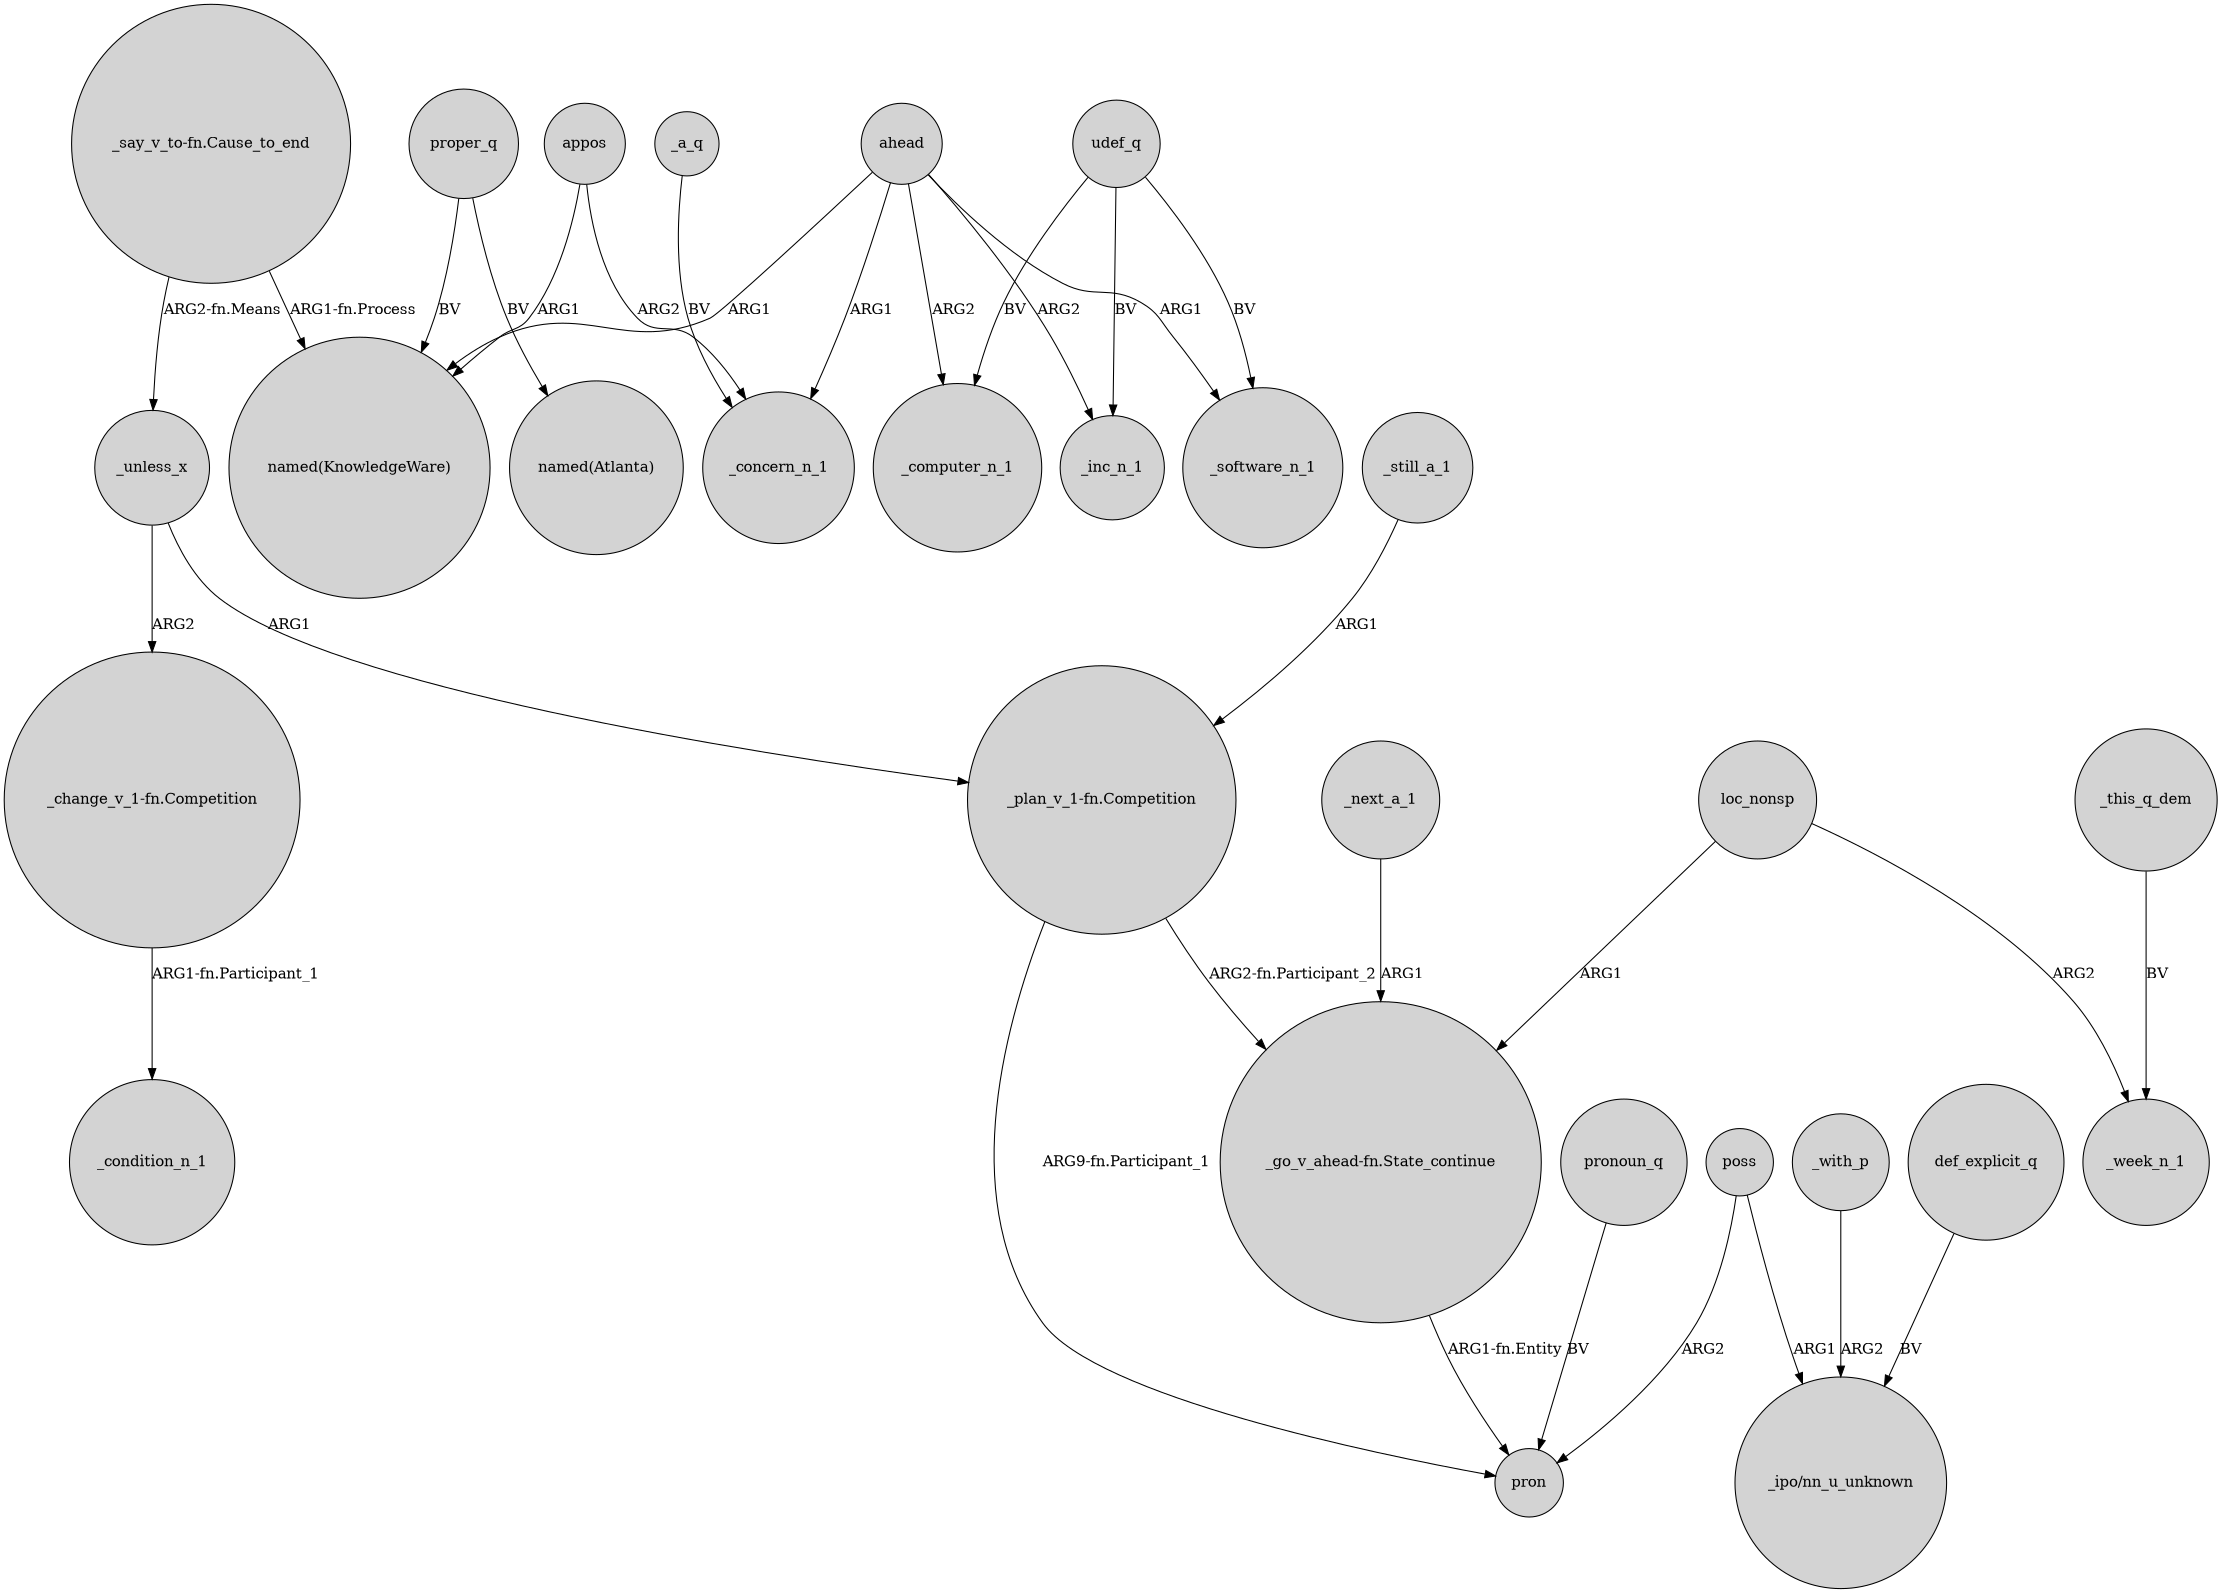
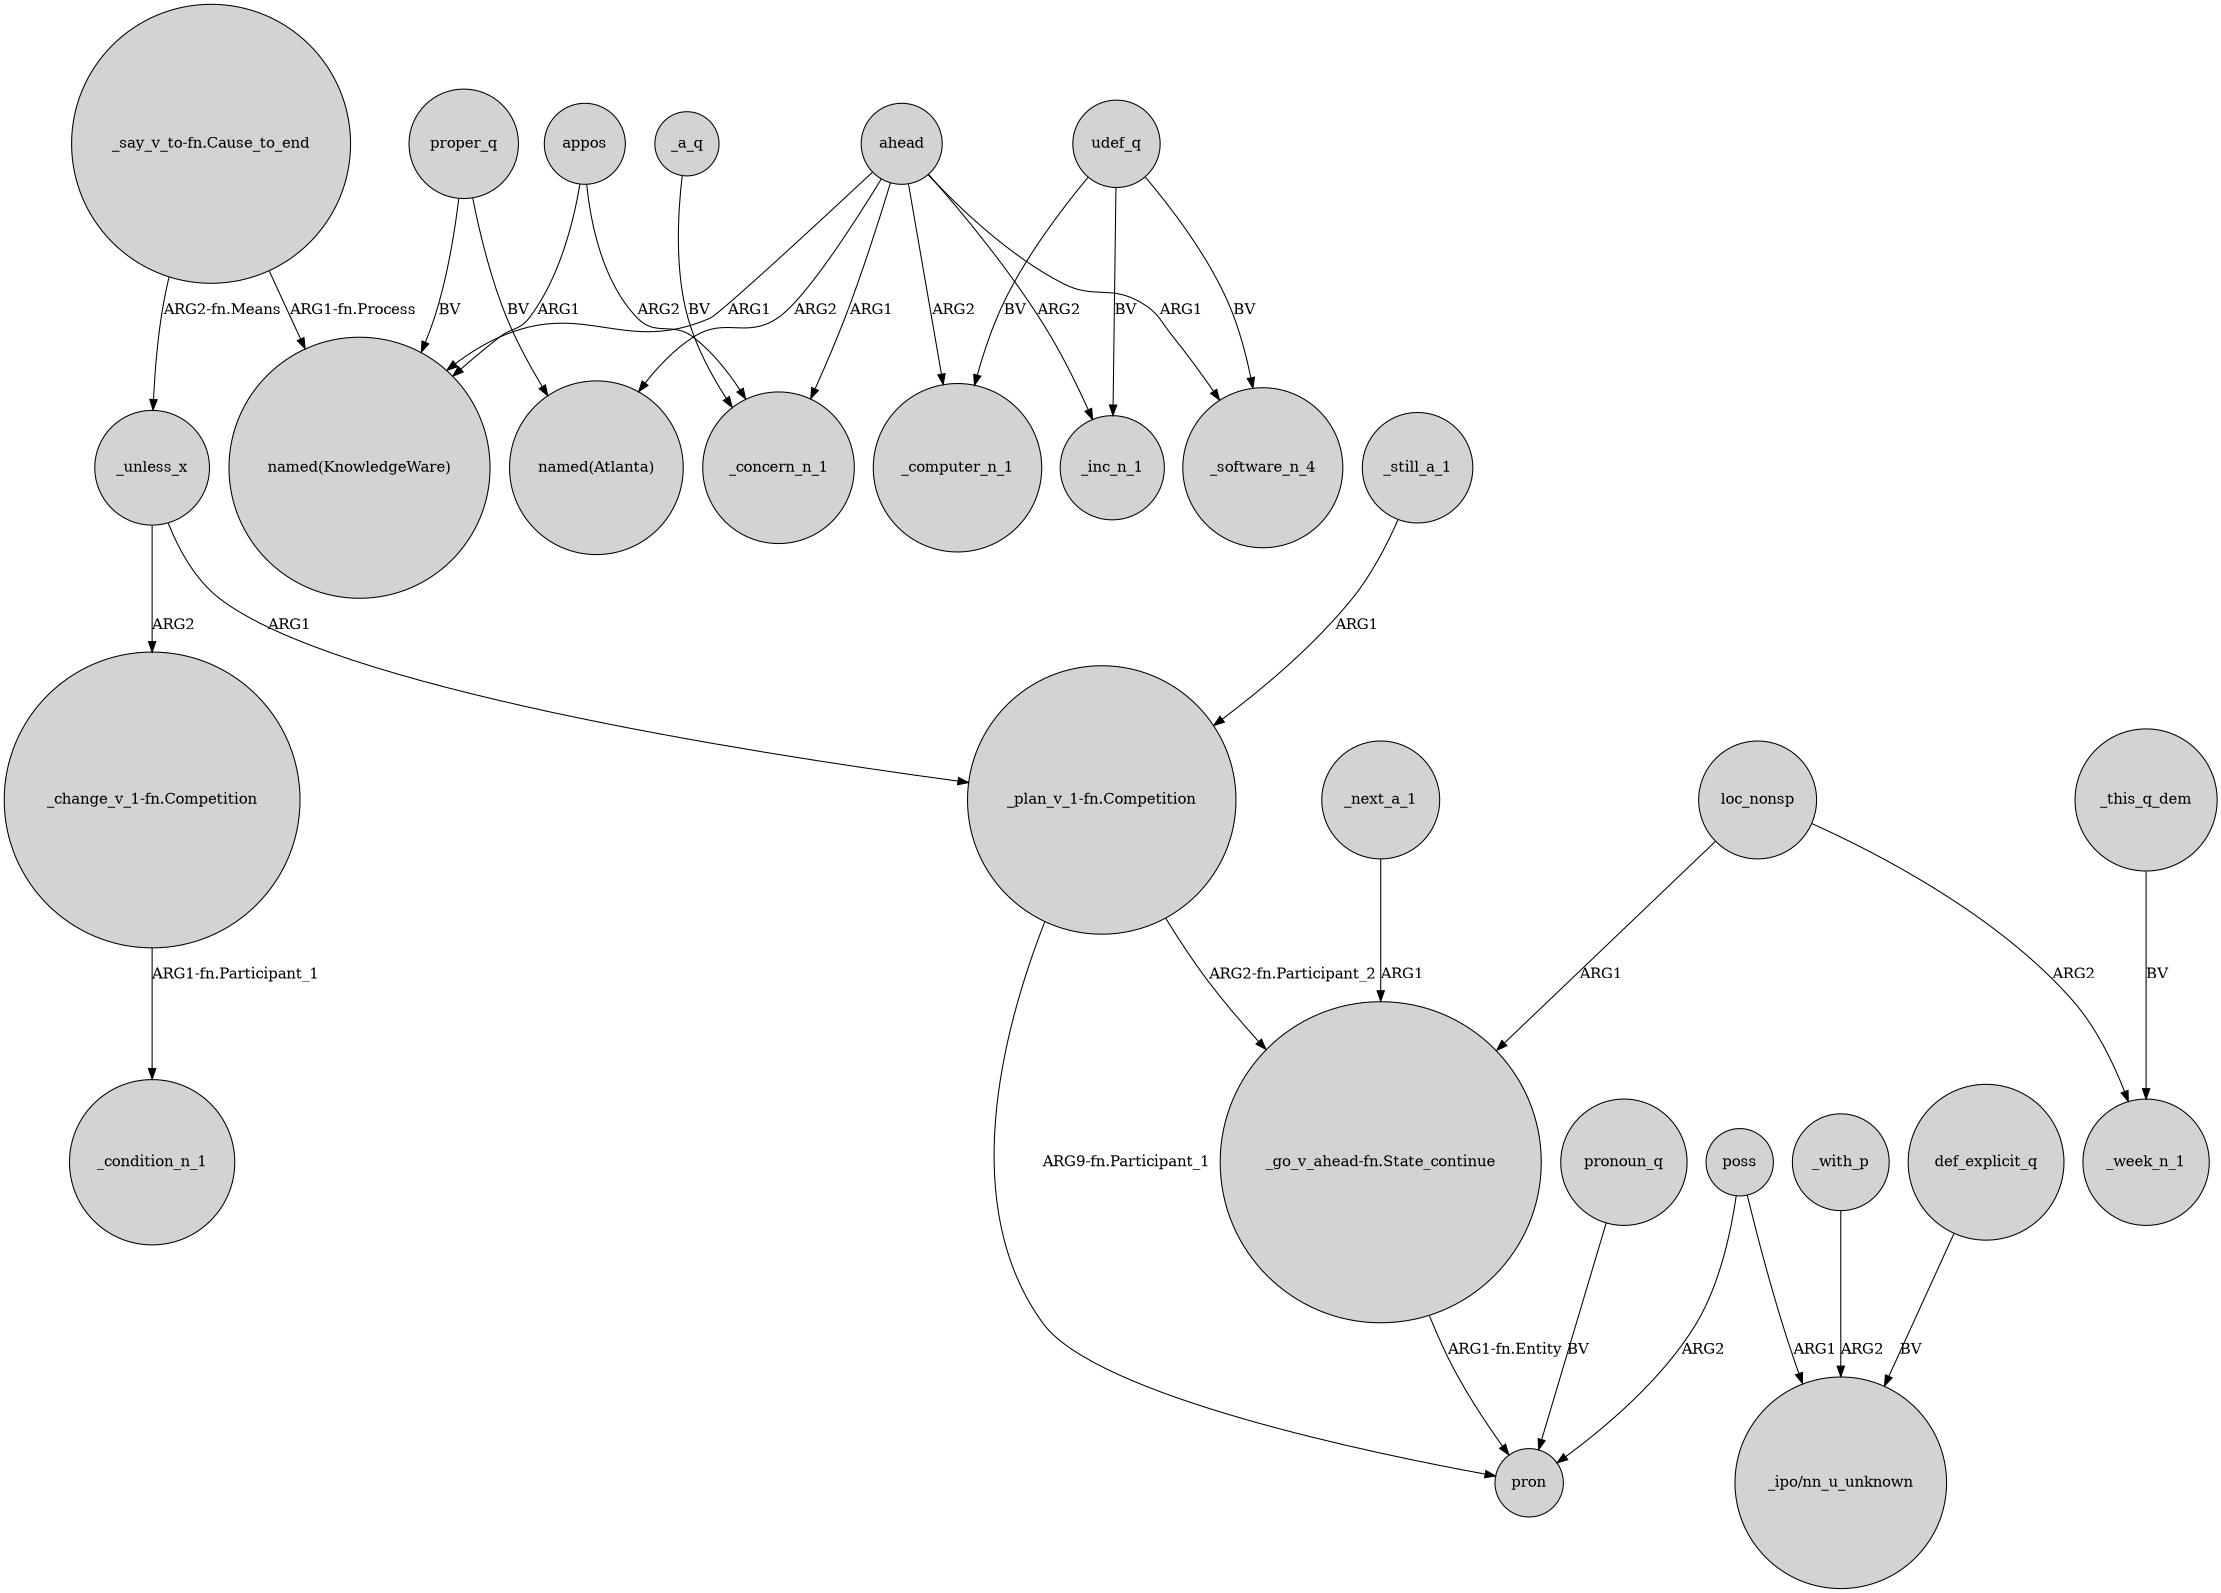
none -> (785, 312)
(1263, 468) -> (1263, 468)
